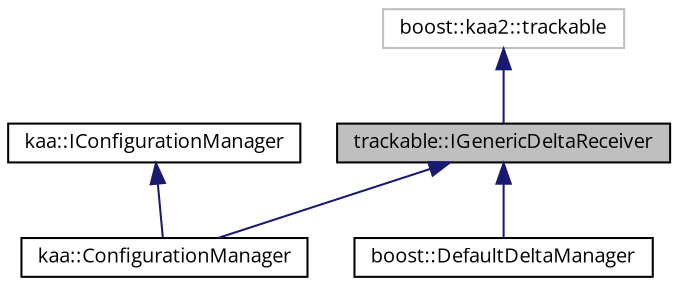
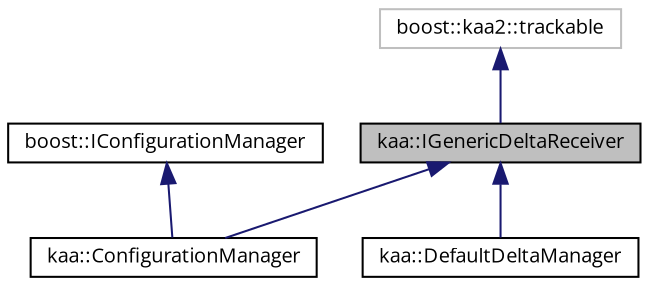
(154, 143) -> (165, 143)
(504, 143) -> (501, 143)
(504, 257) -> (501, 257)
